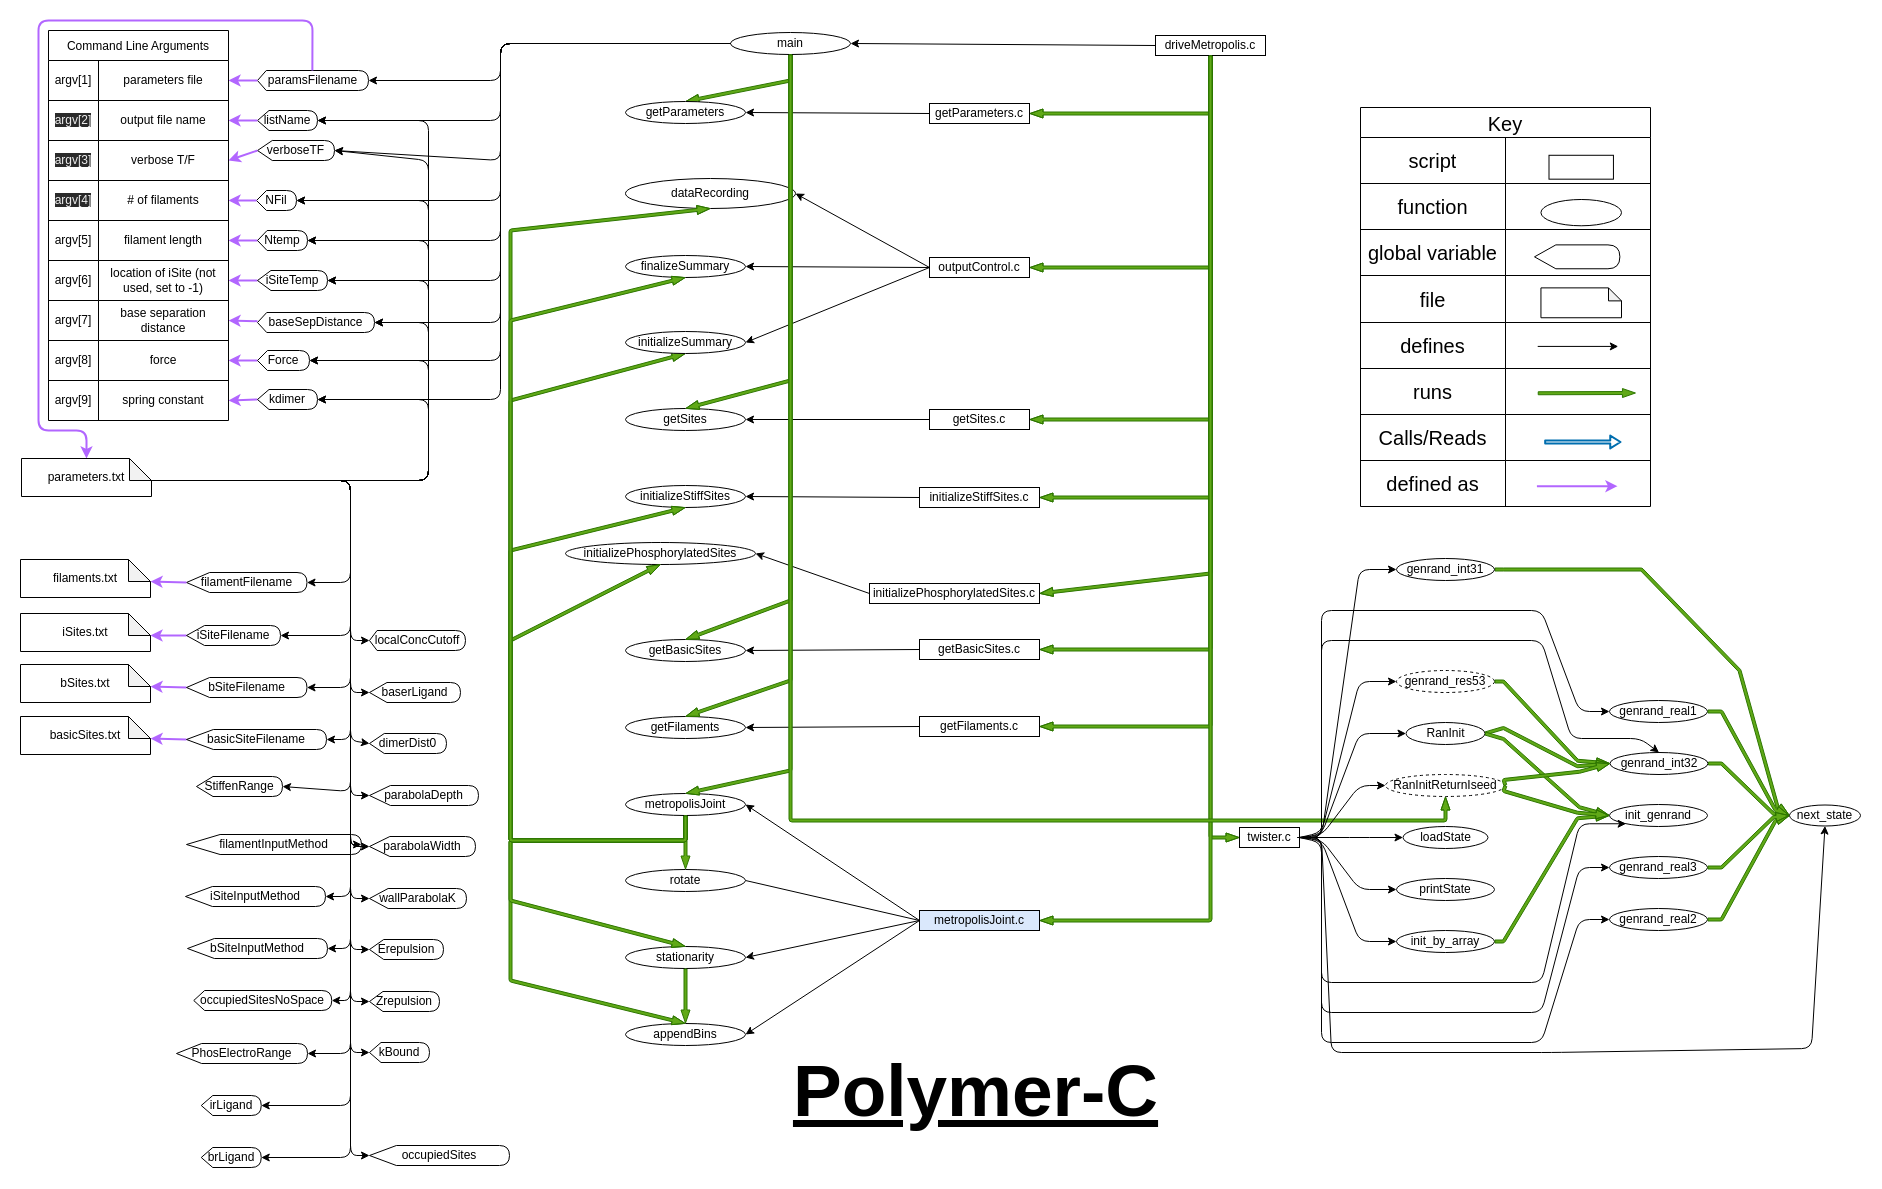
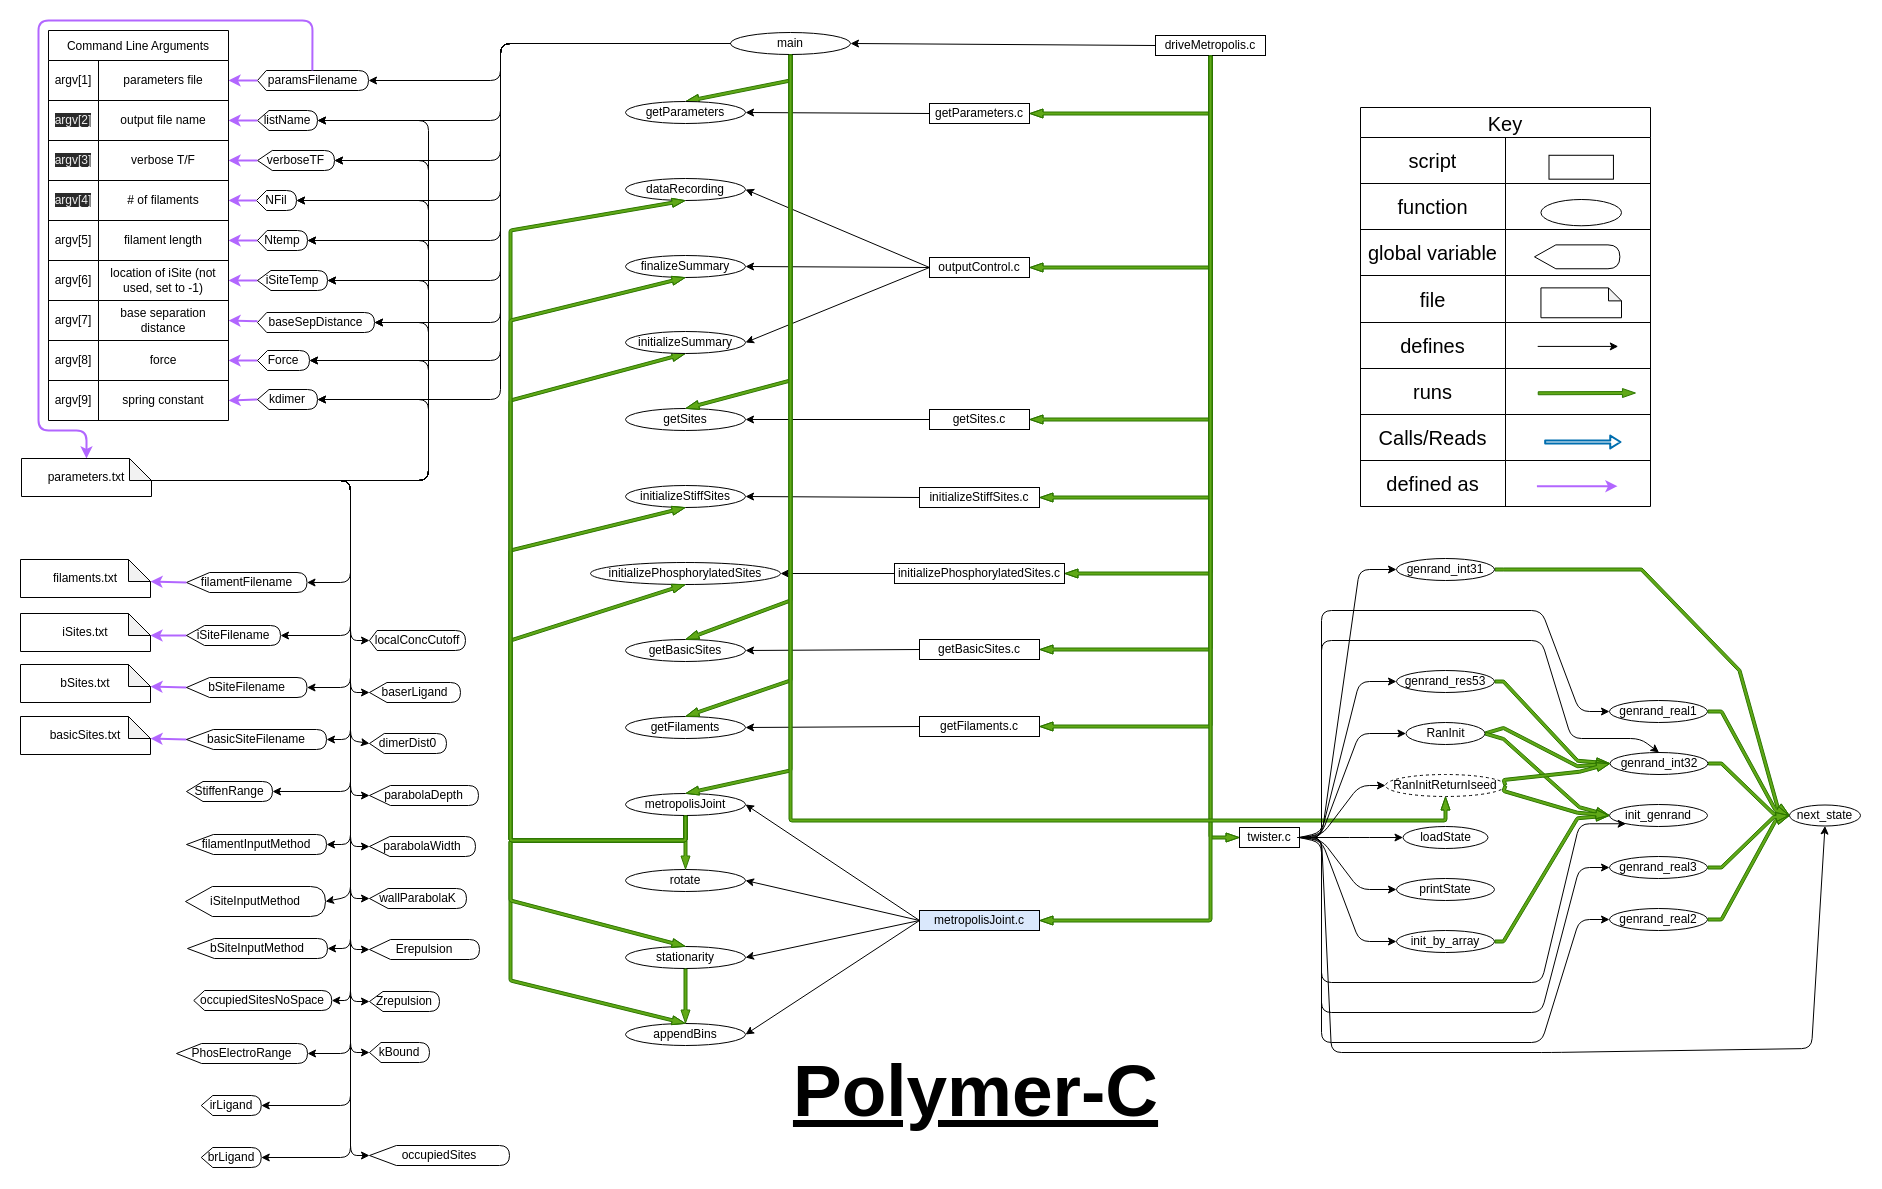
(296, 151) -> (296, 161)
(711, 194) -> (686, 190)
(661, 554) -> (686, 574)
(955, 594) -> (980, 574)
(1446, 682) -> (1446, 682)
(240, 787) -> (230, 792)
(274, 845) -> (257, 845)
(750, 882) -> (753, 882)
(256, 897) -> (256, 902)
(407, 950) -> (425, 950)
